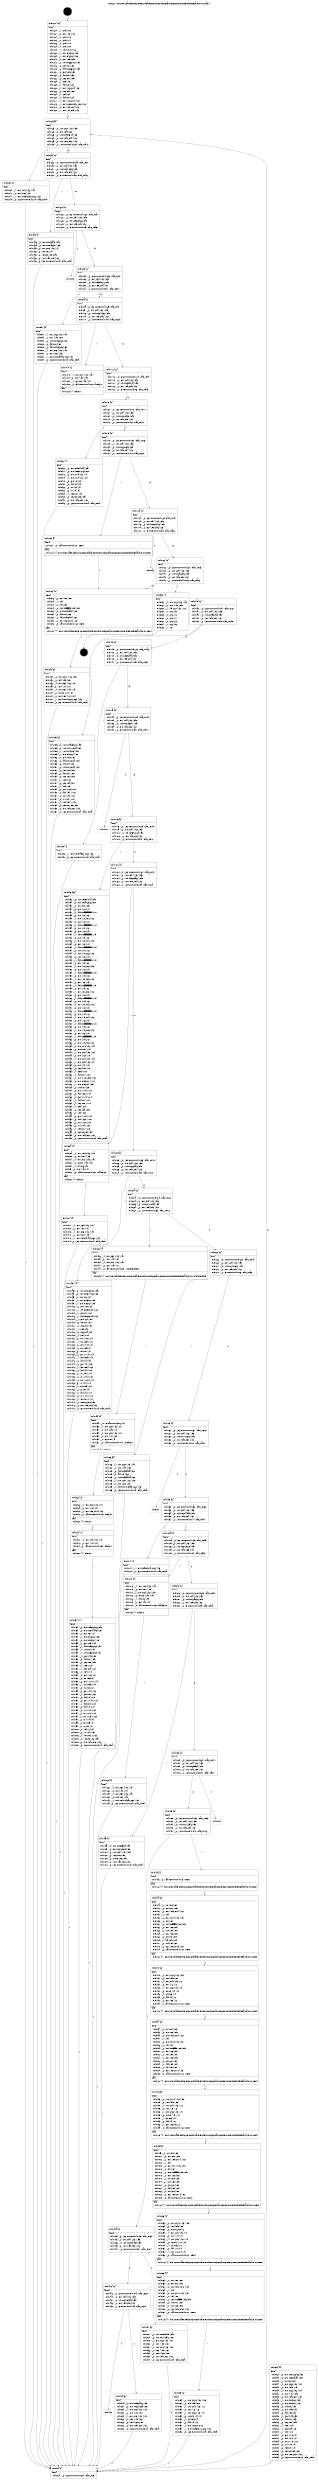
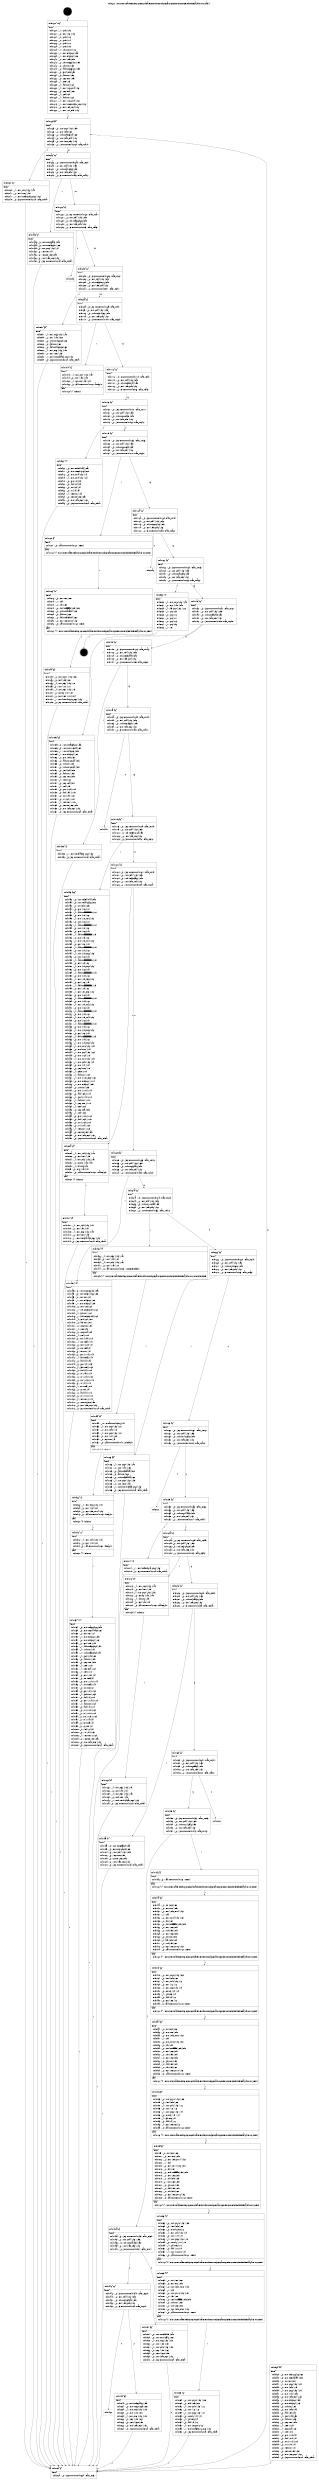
(152, 586) -> (196, 591)
